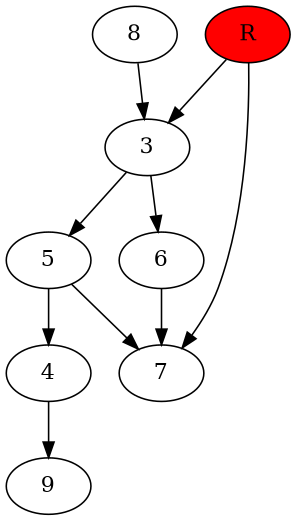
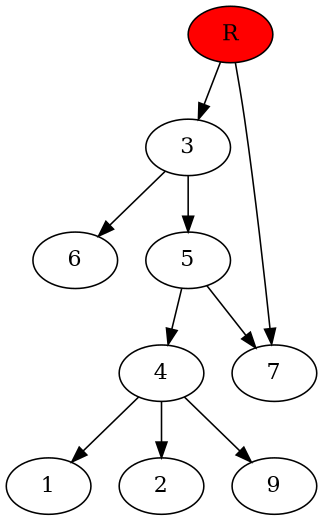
(135, 34) -> none
(162, 309) -> none
none -> (49, 486)
none -> (162, 486)
